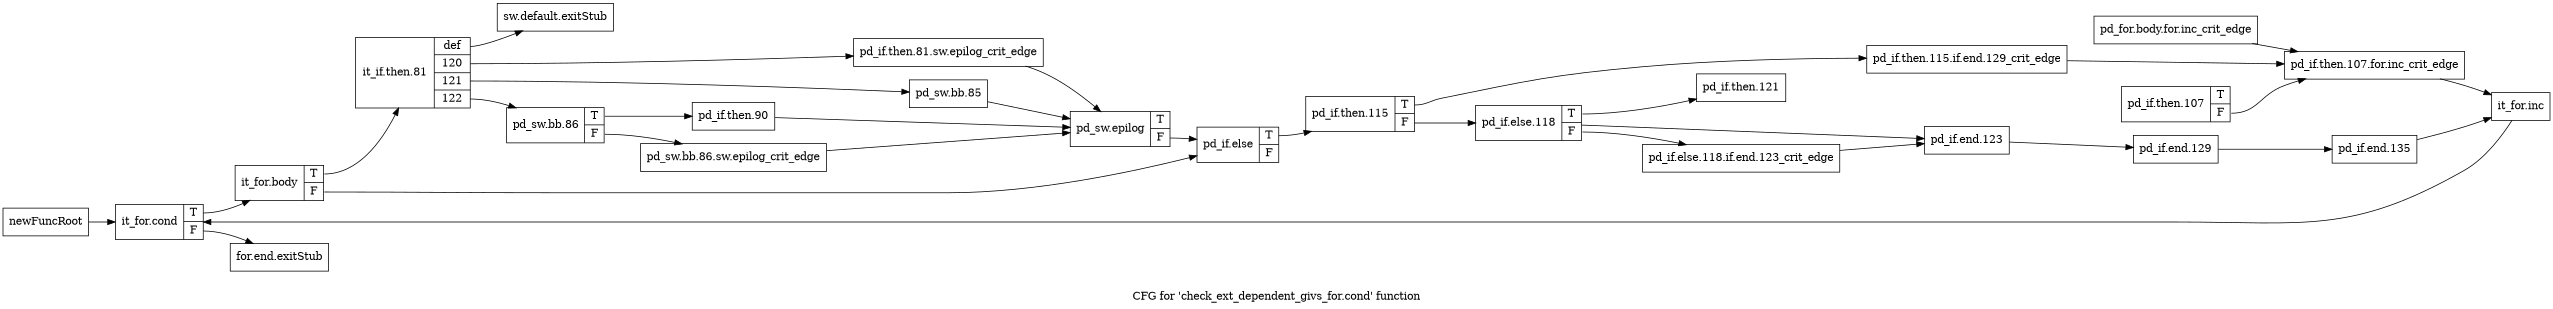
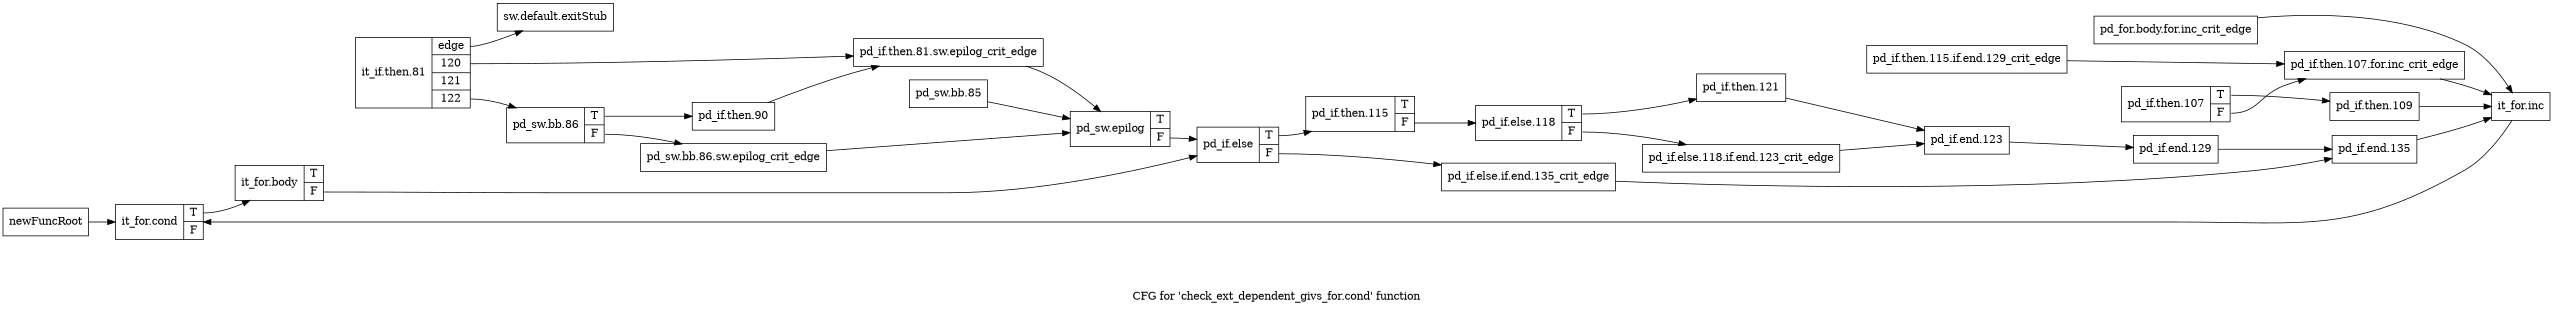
(452, 46) -> (451, 46)
(2271, 47) -> (2393, 22)
(1635, 67) -> none
(686, 84) -> none
none -> (2374, 106)
(919, 122) -> (819, 84)
(1749, 132) -> (1851, 113)
(367, 154) -> none
none -> (1528, 177)
(279, 257) -> none
